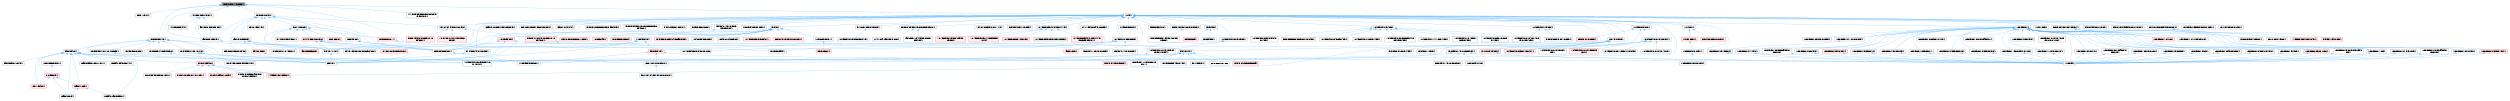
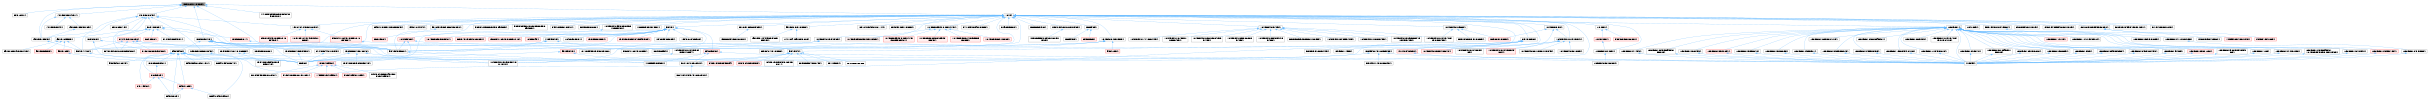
(642, 27) -> (530, 27)
(726, 27) -> (618, 27)
(918, 27) -> (797, 27)
(574, 39) -> (505, 39)
(853, 39) -> (734, 39)
(984, 39) -> (965, 39)
none -> (1207, 39)
(2277, 39) -> none
(824, 47) -> (410, 33)
(283, 51) -> (17, 51)
none -> (568, 51)
(1656, 51) -> (1571, 51)
(2435, 51) -> (2322, 51)
none -> (268, 63)
(1144, 63) -> (779, 63)
(1475, 63) -> none
